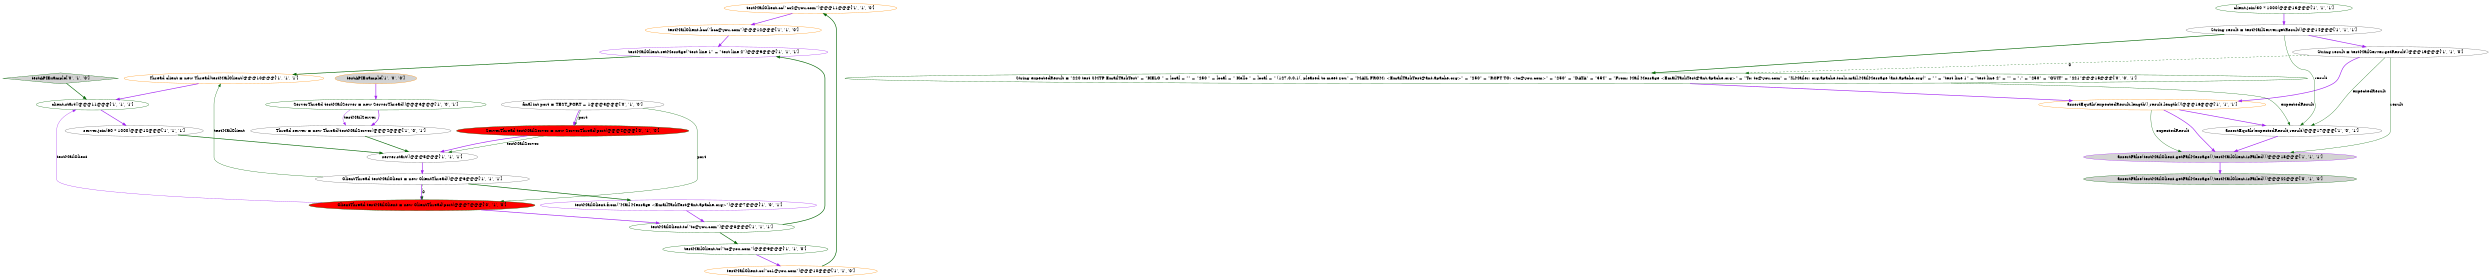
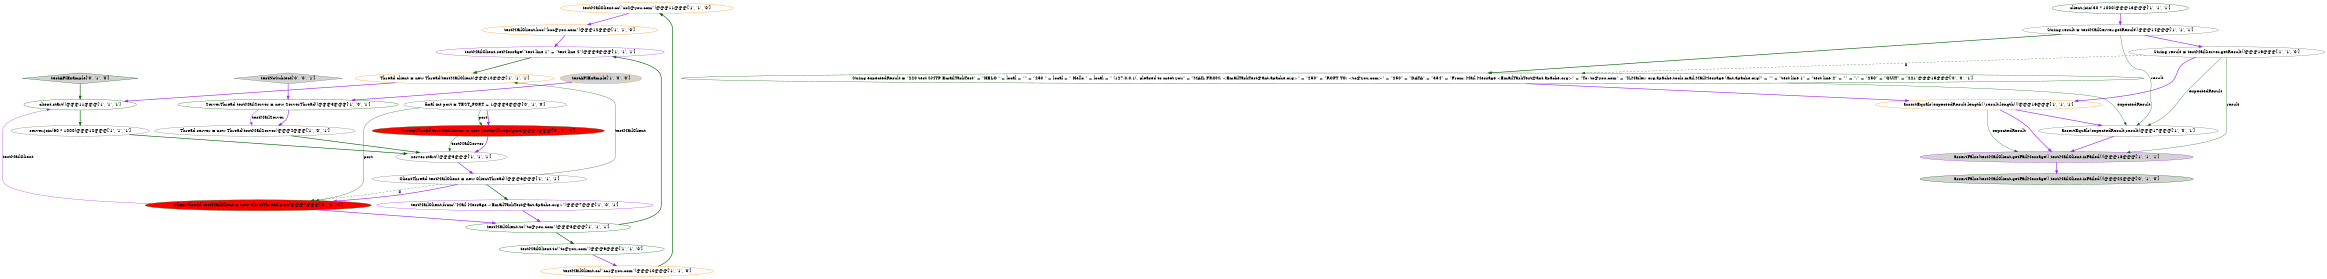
none -> (288, 78)
(112, 117) -> (80, 116)
